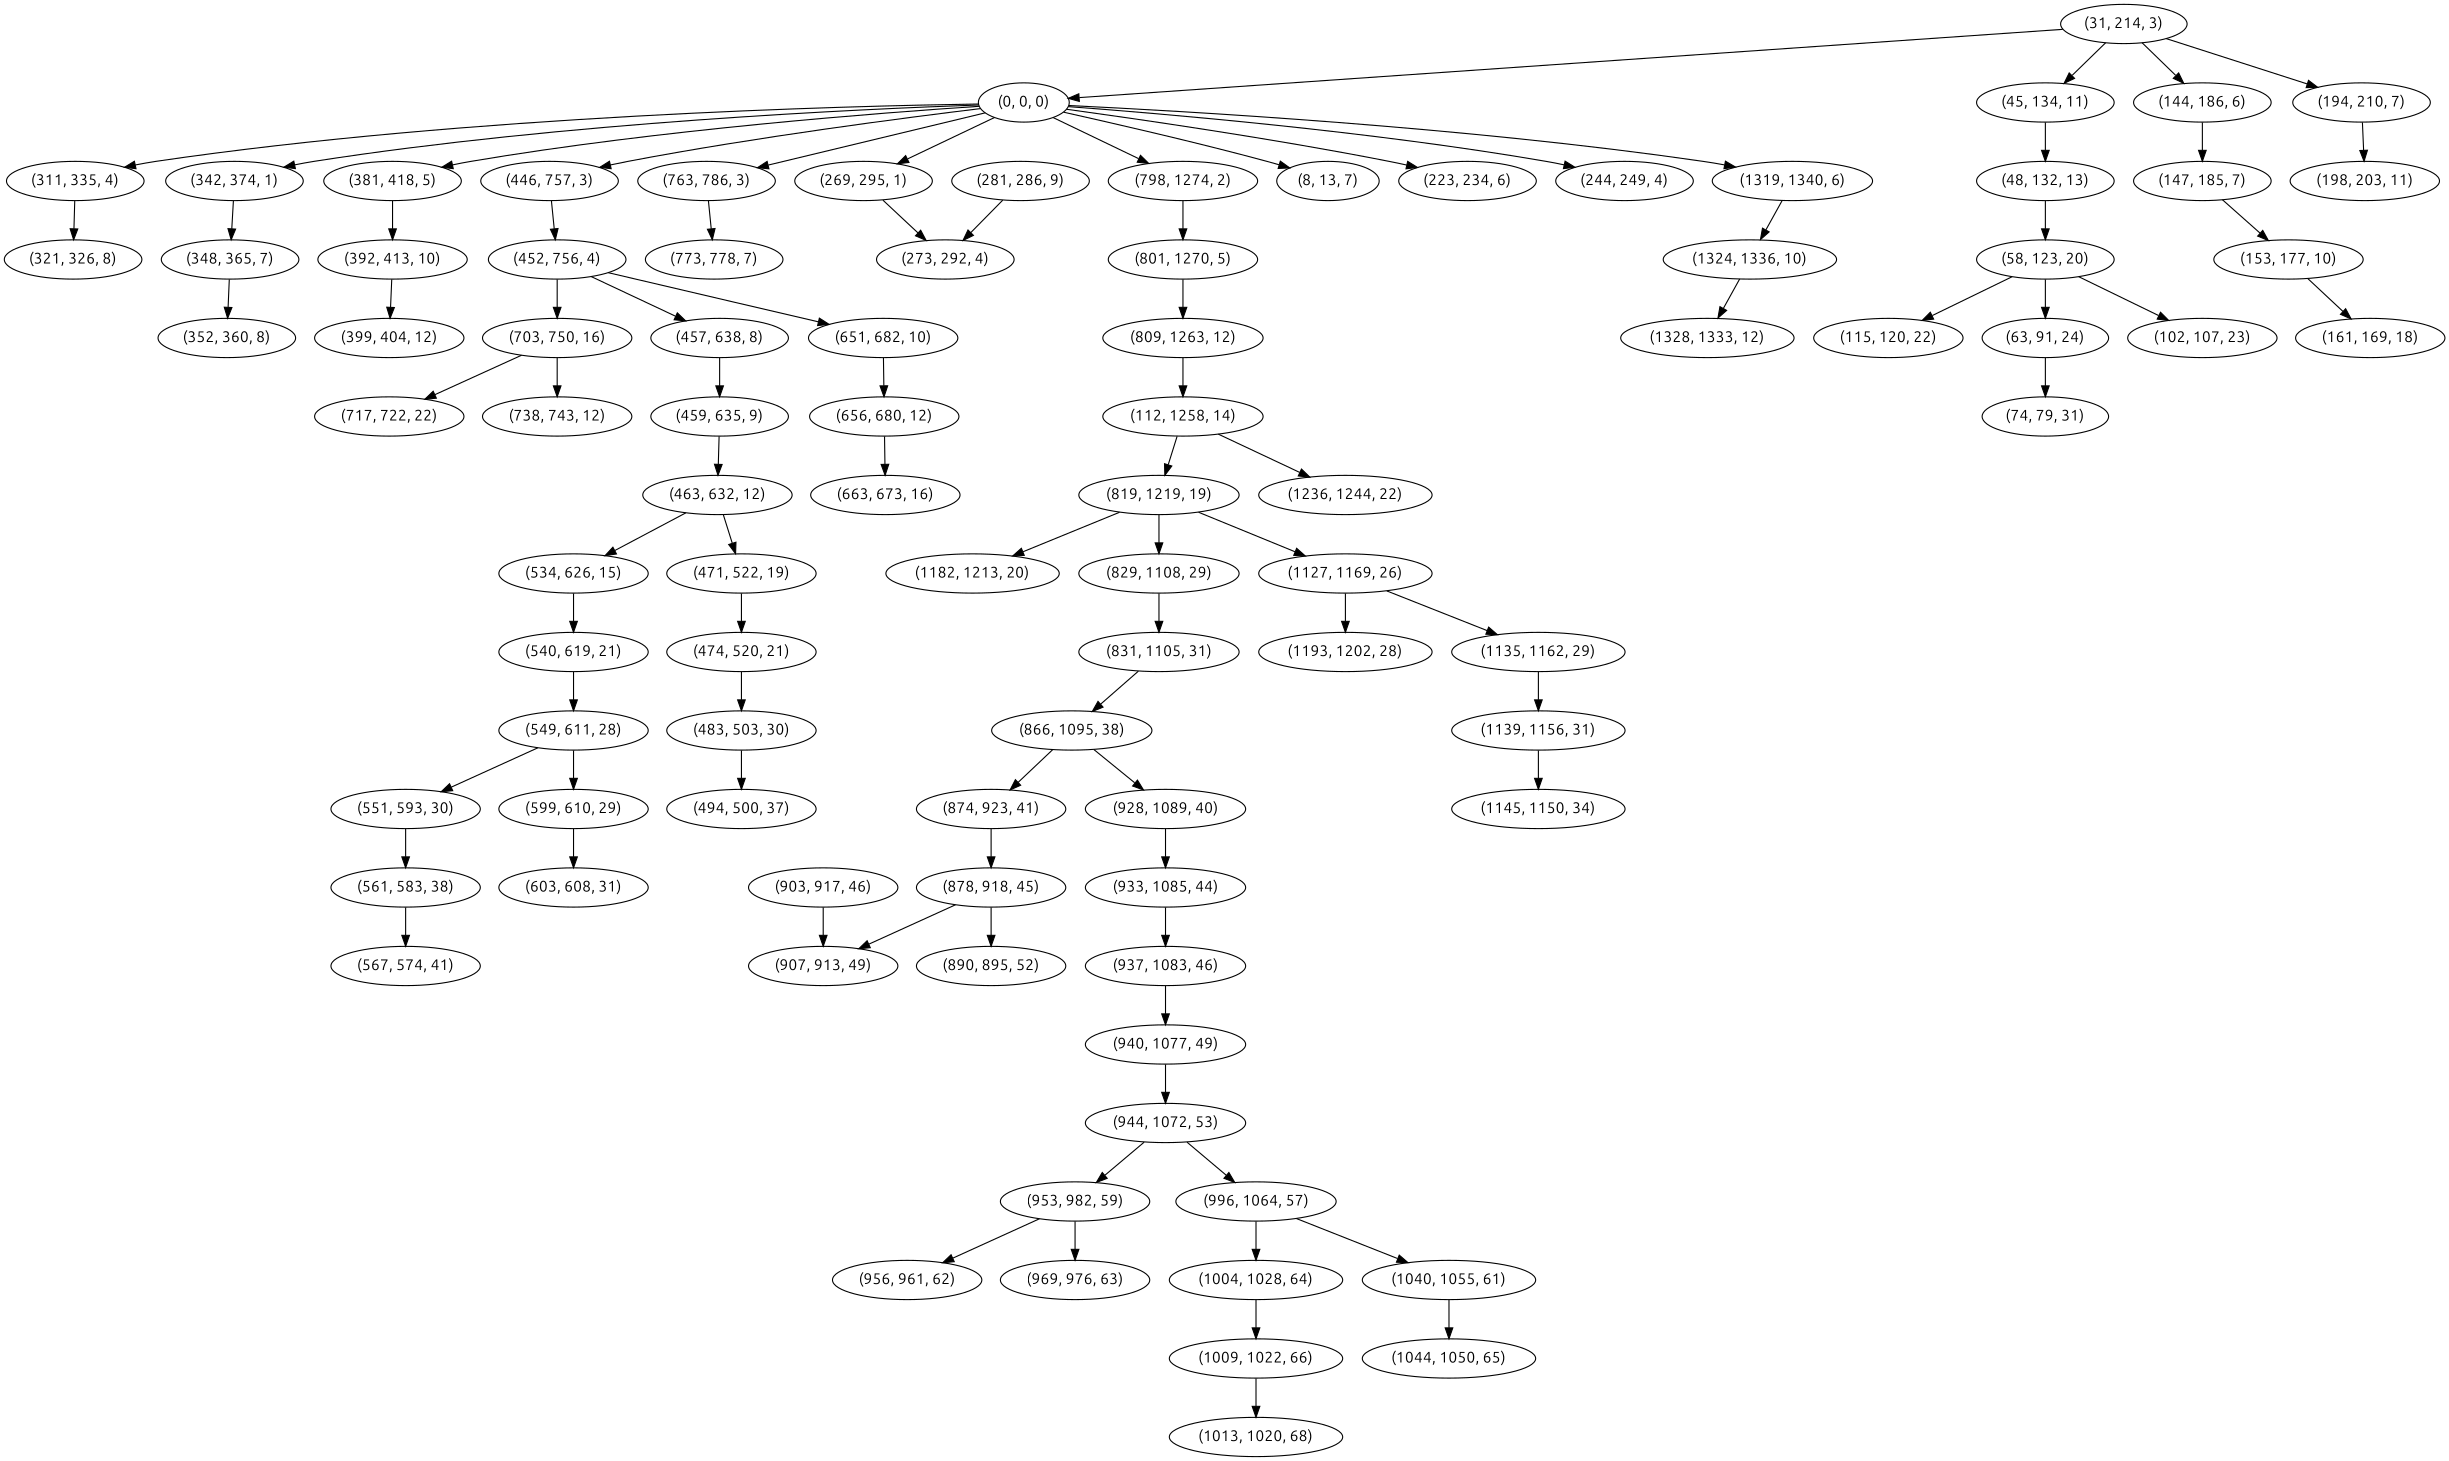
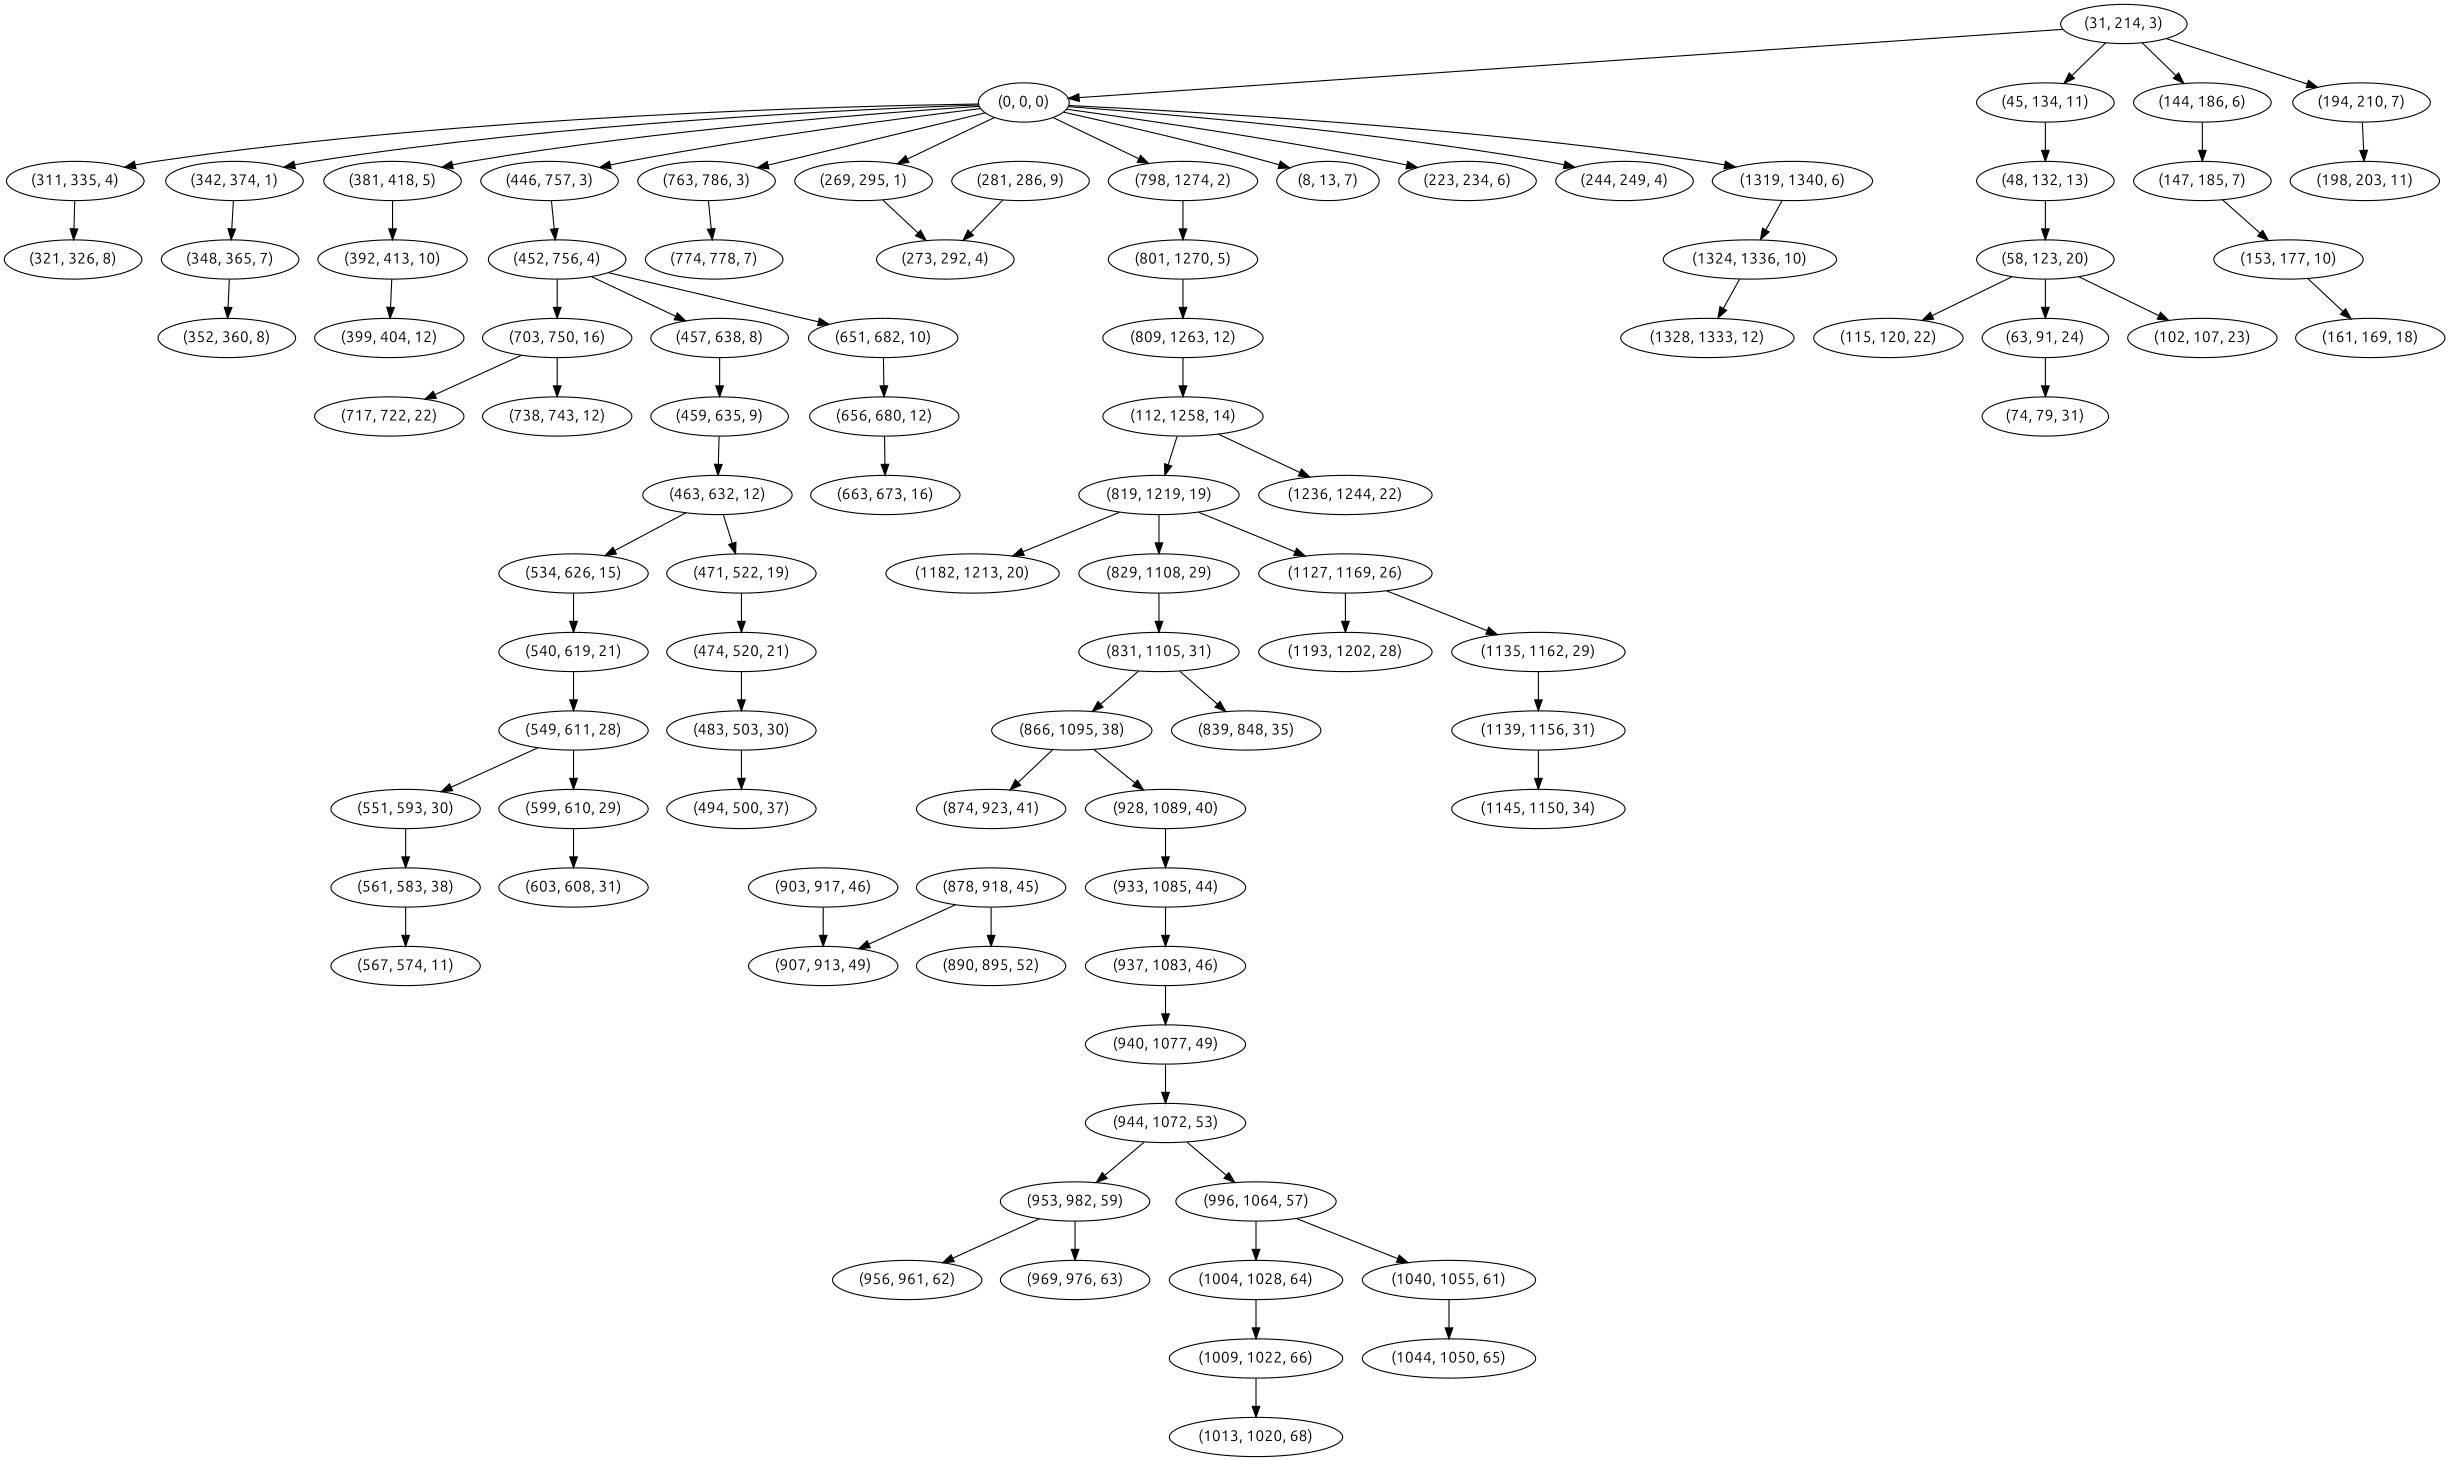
(714, 259) -> (714, 259)
none -> (1246, 730)
(991, 843) -> none
(406, 966) -> (406, 966)
